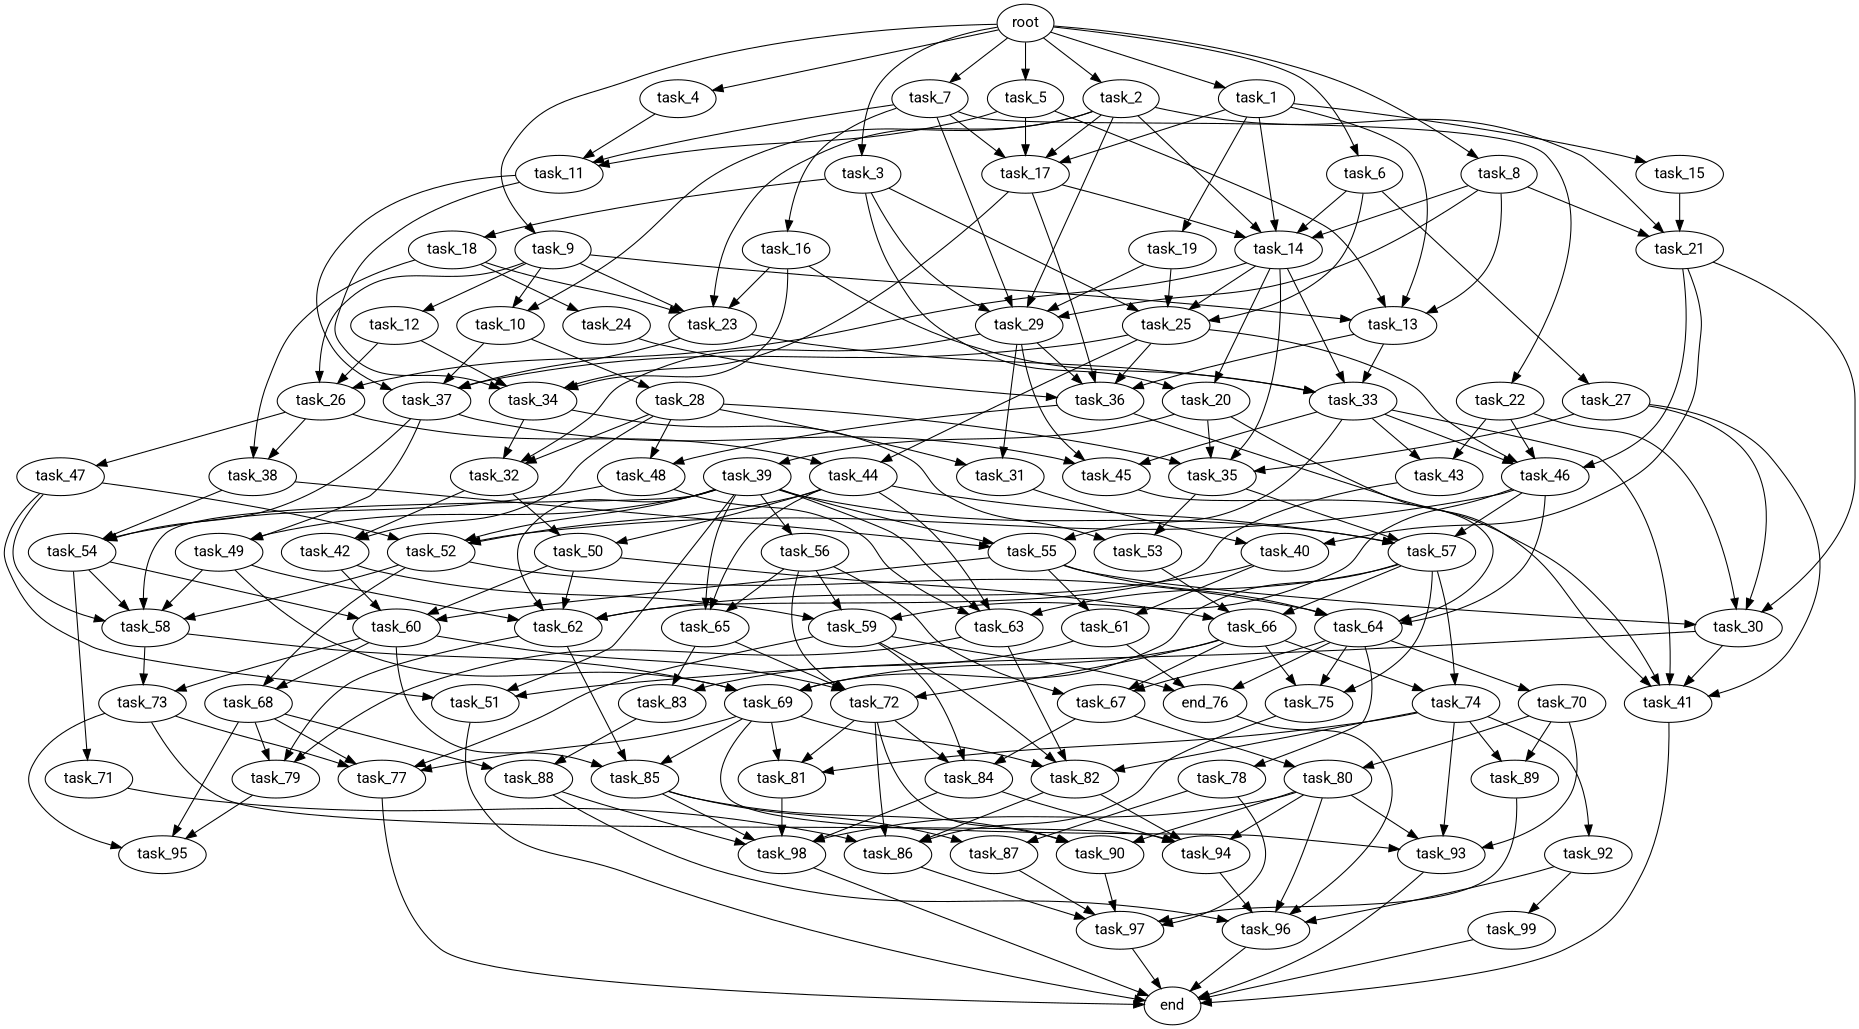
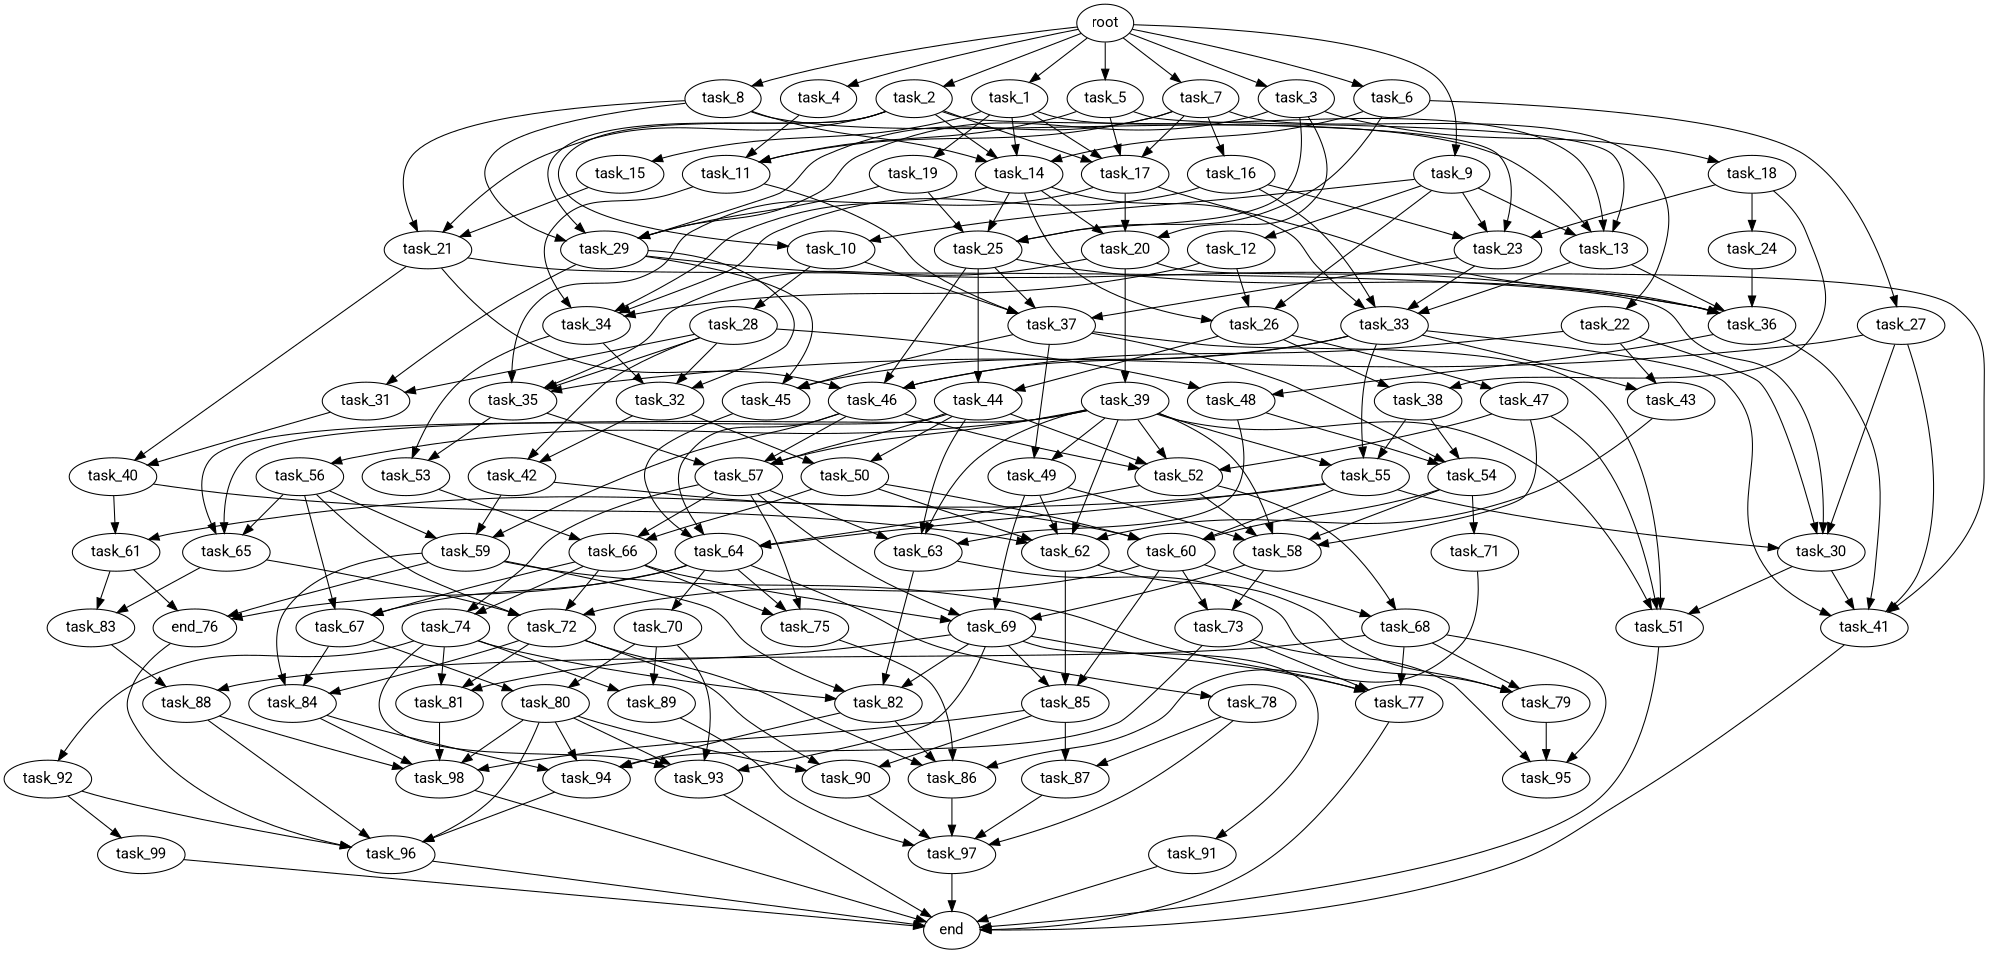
(1149, 208) -> (1125, 207)
none -> (1457, 354)
none -> (1192, 855)
